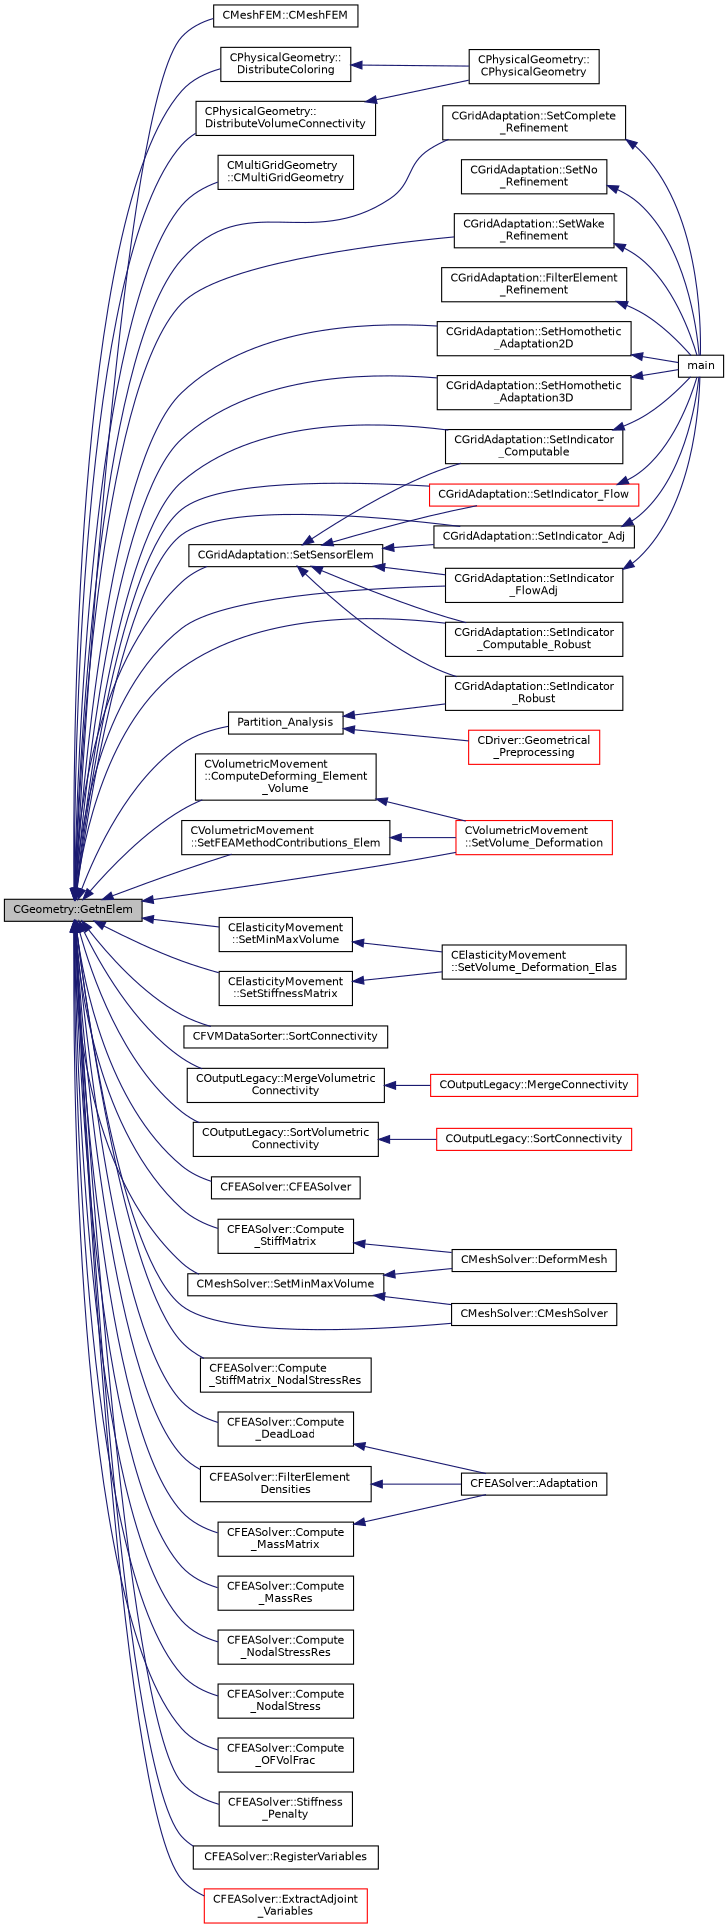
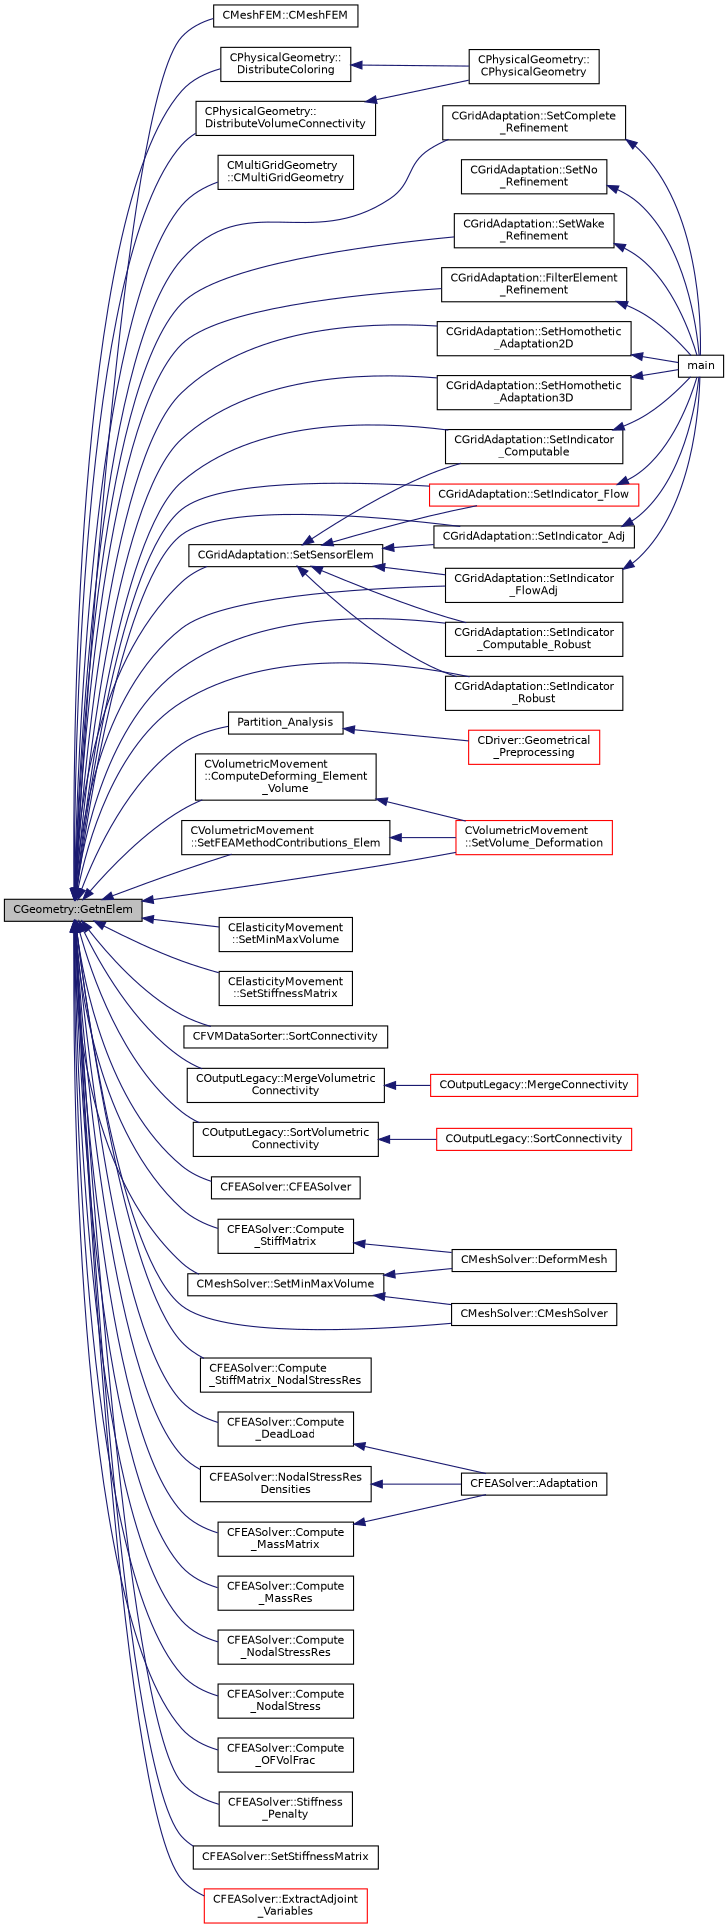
none -> (125, 477)
(400, 709) -> (216, 685)
(534, 962) -> none
(286, 1484) -> (286, 1484)
(286, 1857) -> (286, 1857)
